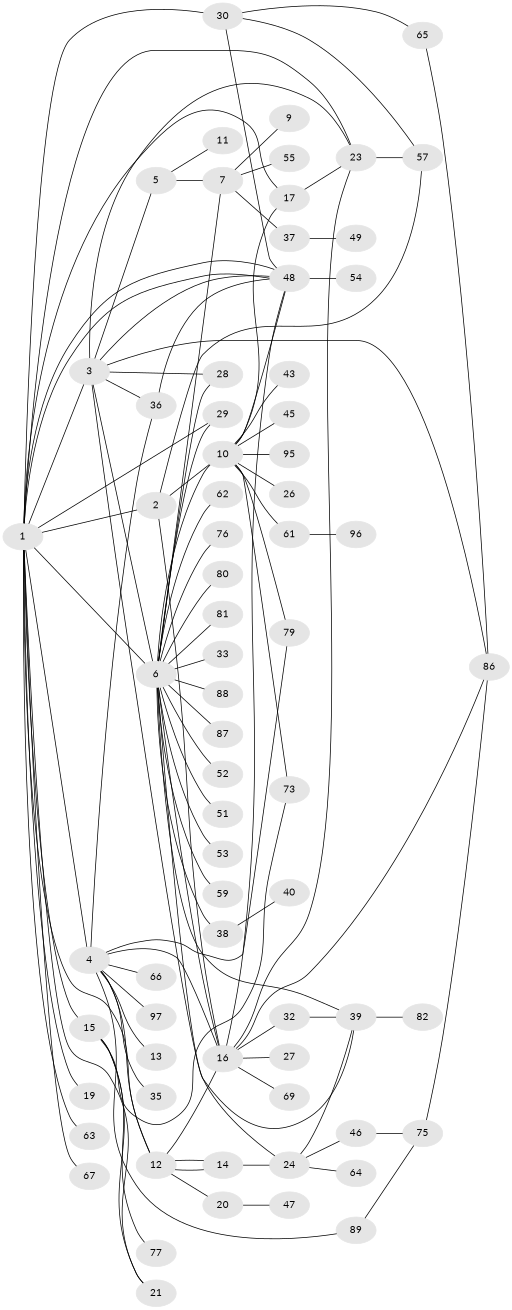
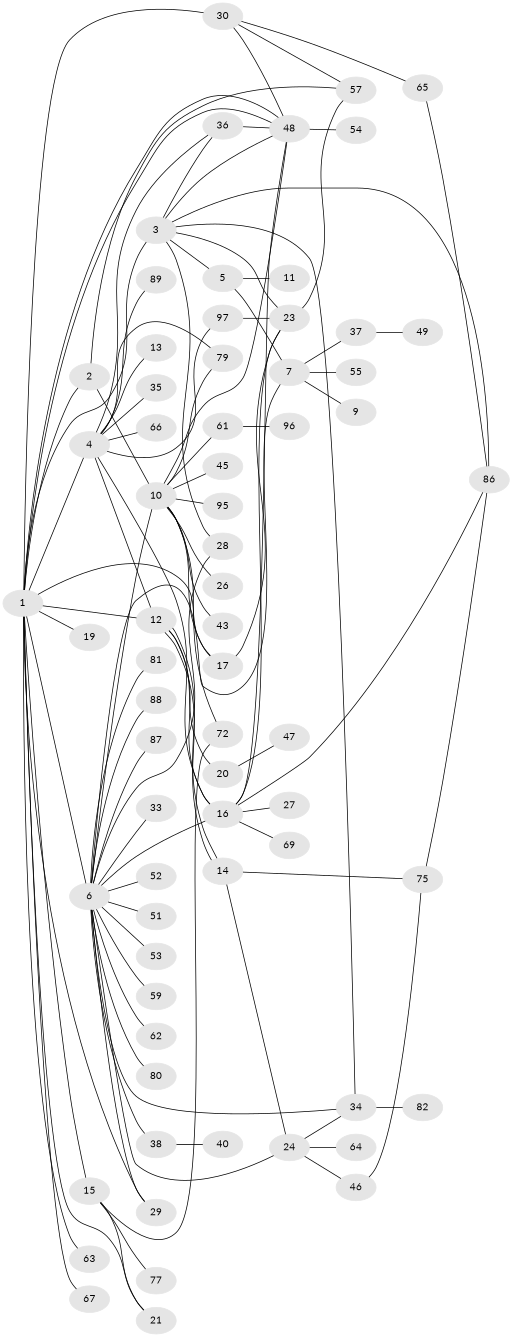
(79, 154) -> (250, 318)
(123, 523) -> none
(223, 534) -> none
(187, 783) -> none
(289, 790) -> (223, 734)
(289, 1017) -> none
(356, 1017) -> (356, 1107)
(389, 1182) -> (323, 875)
